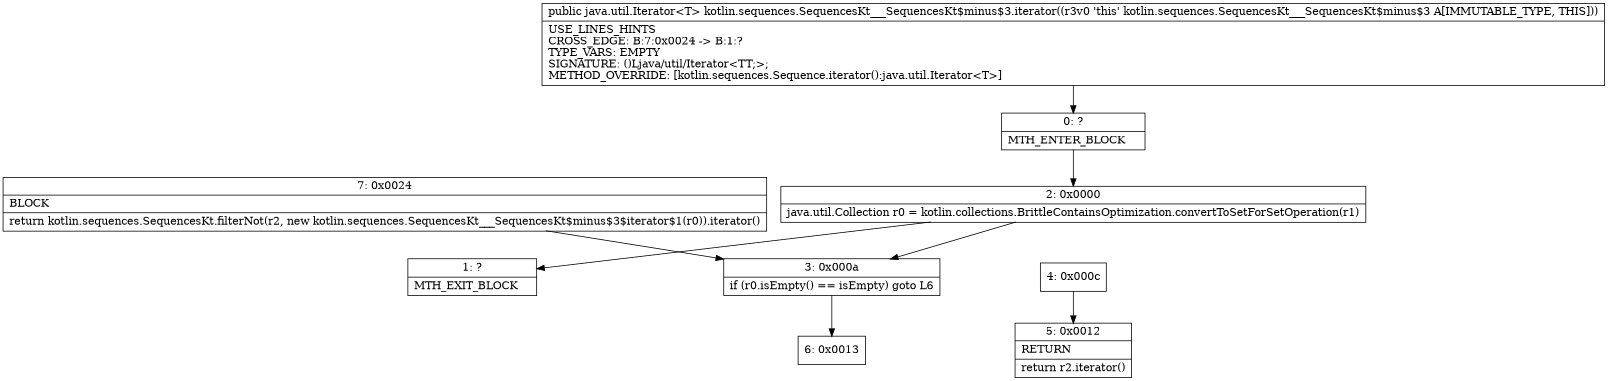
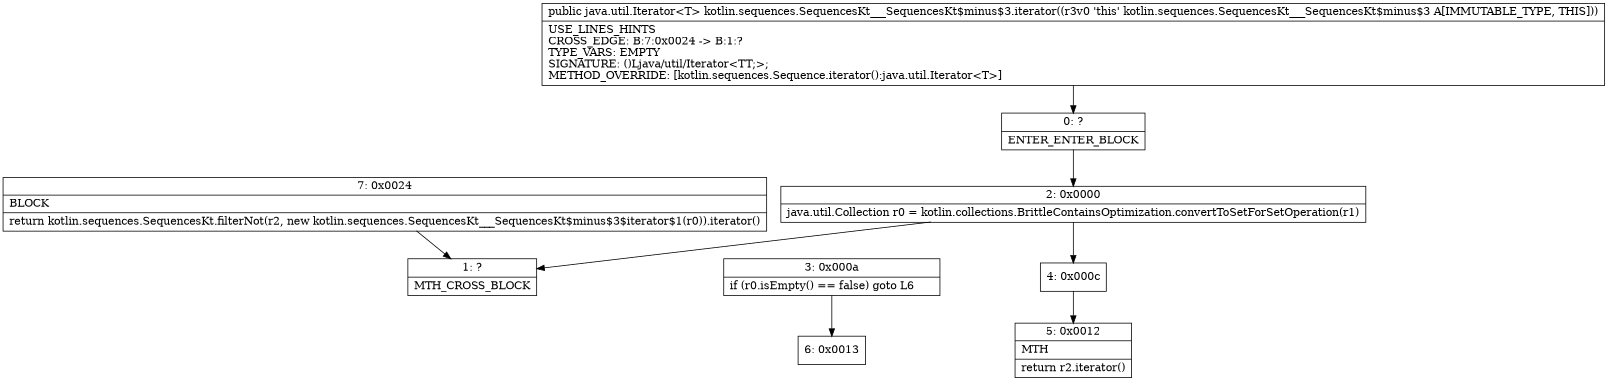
(1067, 140) -> (1073, 140)
(957, 239) -> (1073, 239)
(631, 244) -> (431, 242)
(466, 286) -> (472, 286)
(832, 286) -> (822, 286)
(1046, 350) -> (1035, 350)
